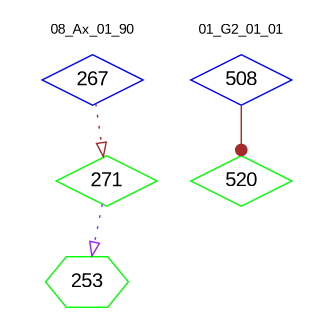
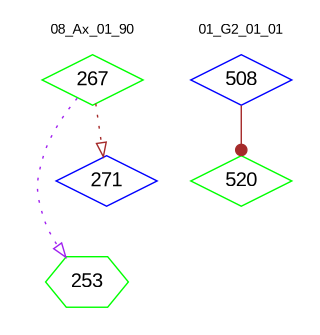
(93, 80) -> (93, 80)
(107, 181) -> (107, 181)
(98, 223) -> (40, 169)
